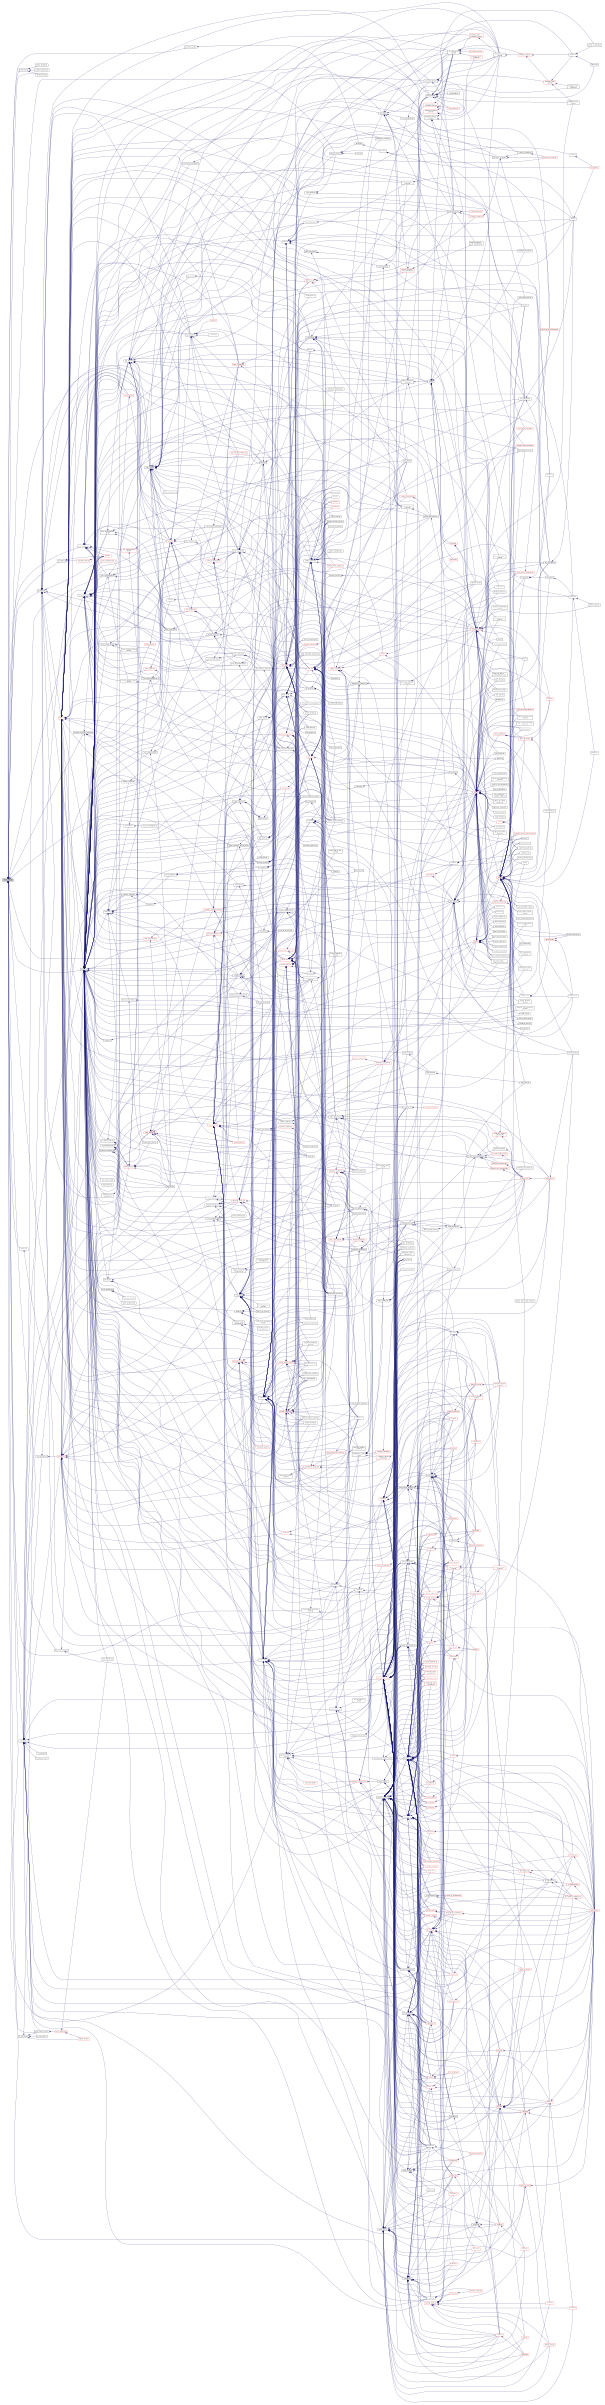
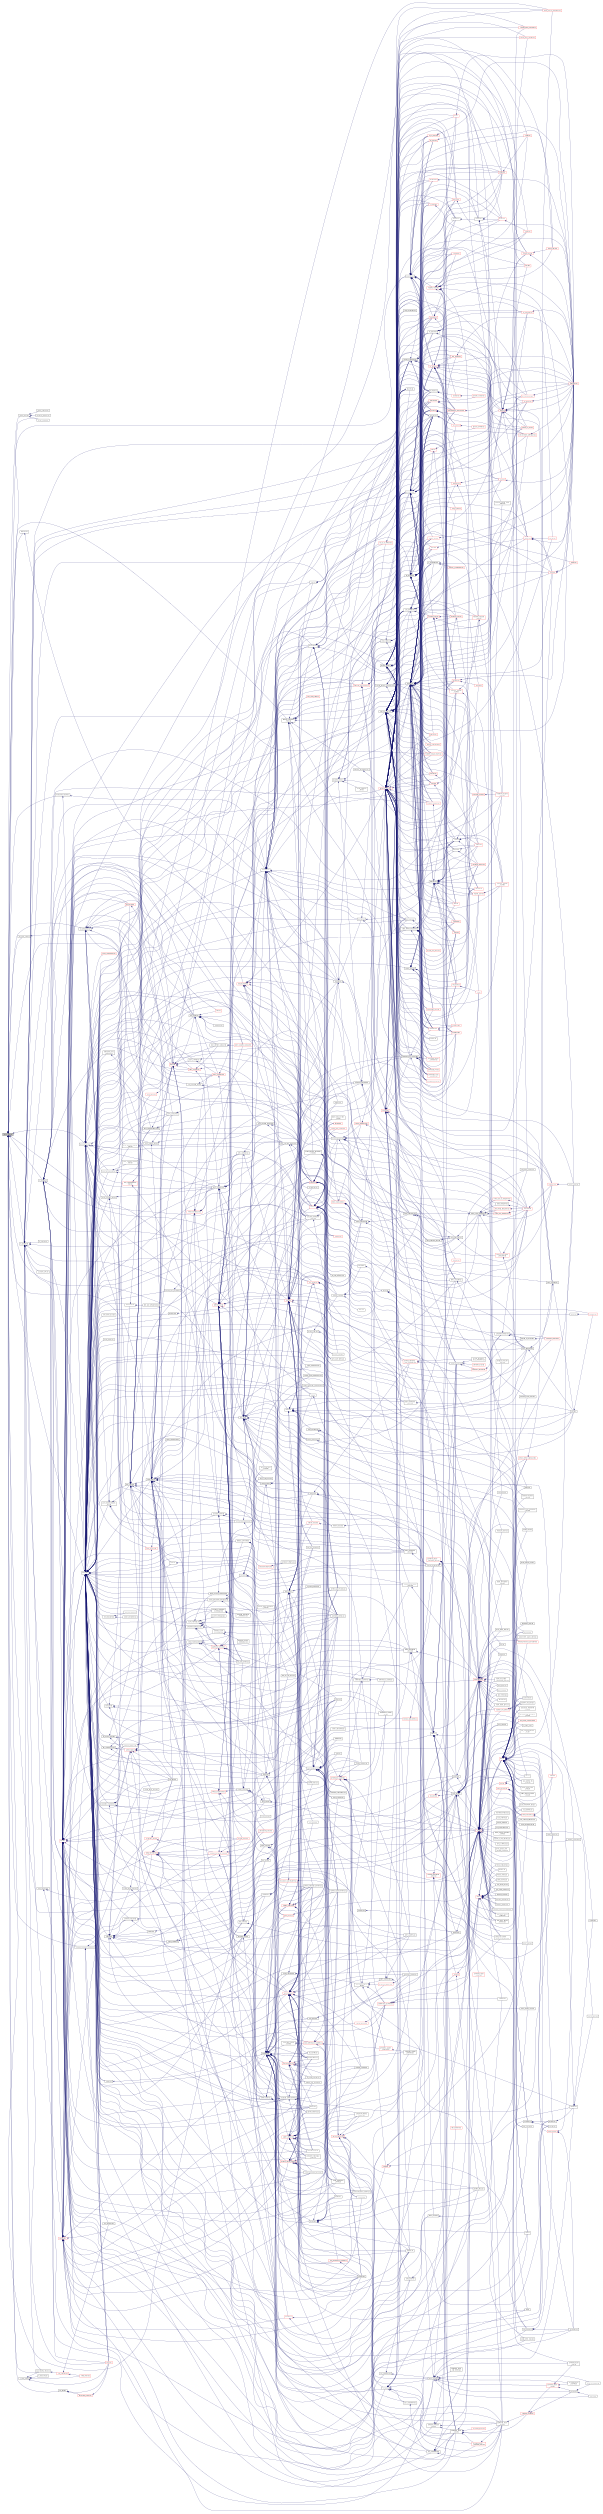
(539, 1876) -> (478, 313)
